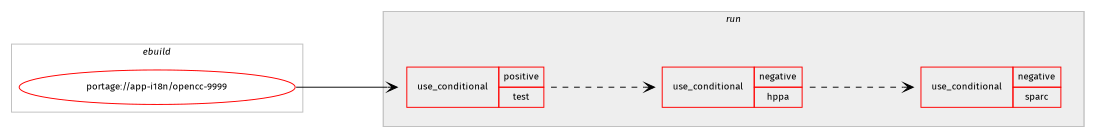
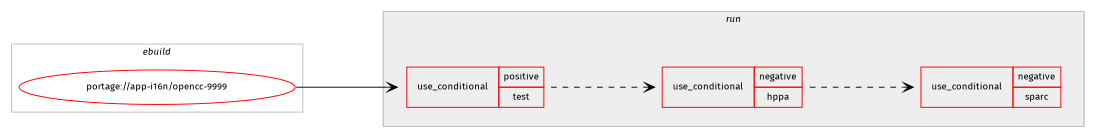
(157, 87) -> (157, 87)
